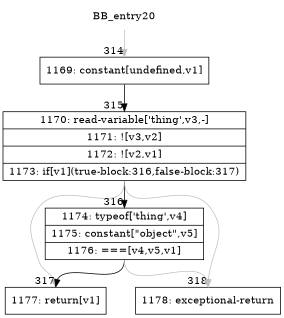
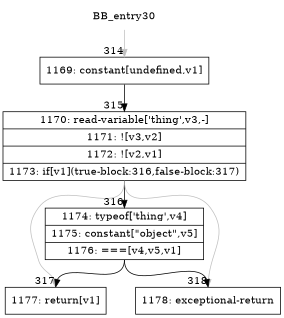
(124, 16) -> (124, 16)
(162, 274) -> (162, 274)
